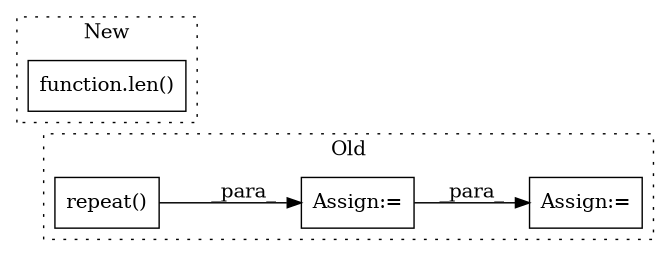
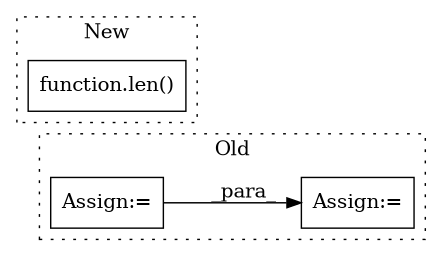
(107, 203) -> none
